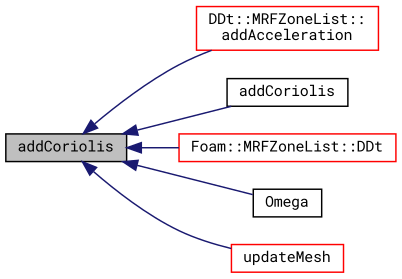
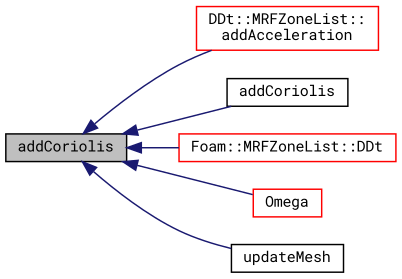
(287, 203) -> (287, 203)
(287, 258) -> (287, 258)
